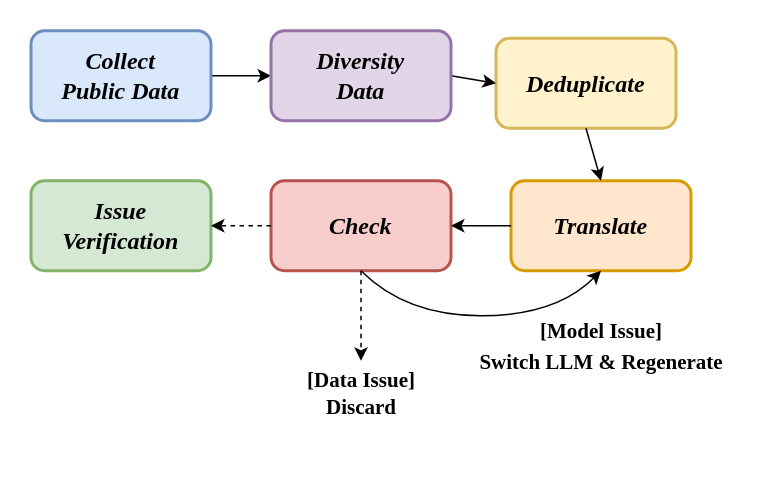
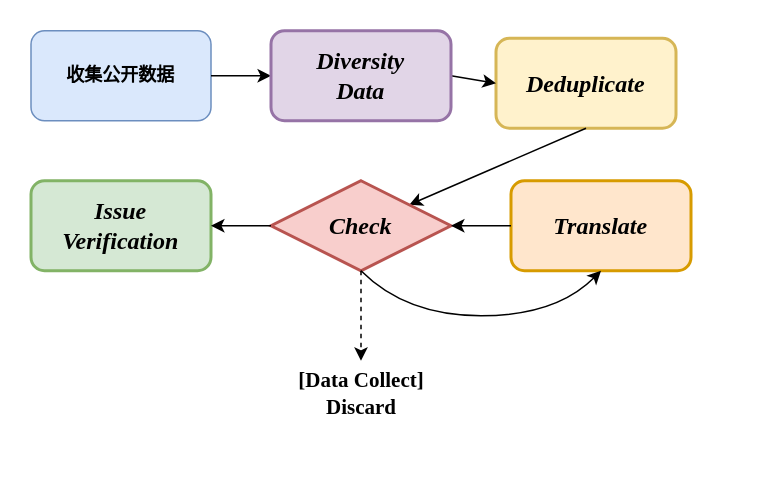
(121, 76) -> none
(592, 149) -> (502, 164)
(248, 226) -> (248, 226)
(361, 226) -> (361, 226)
(601, 346) -> none
(362, 394) -> (362, 394)
